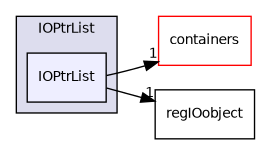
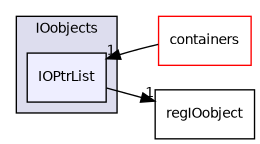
(67, 29) -> (67, 29)
(126, 71) -> (139, 49)
